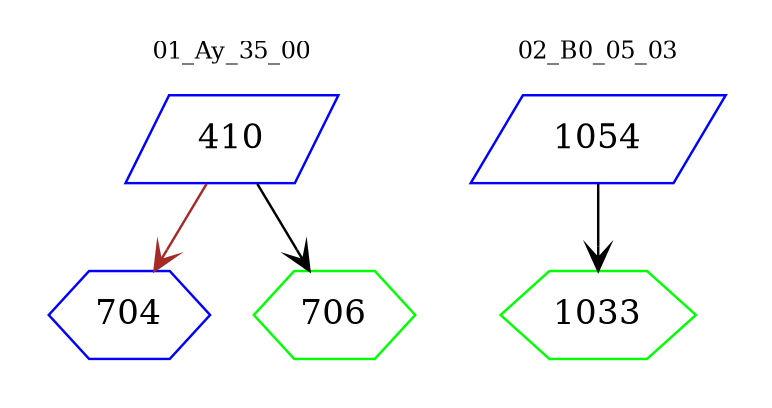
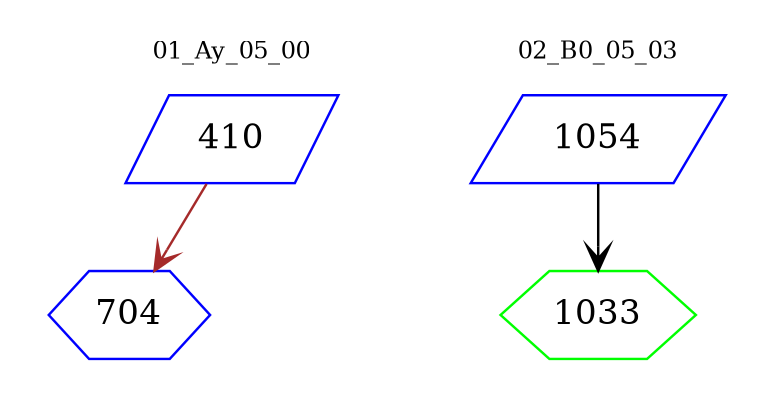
(232, 52) -> (232, 52)
(335, 315) -> none
